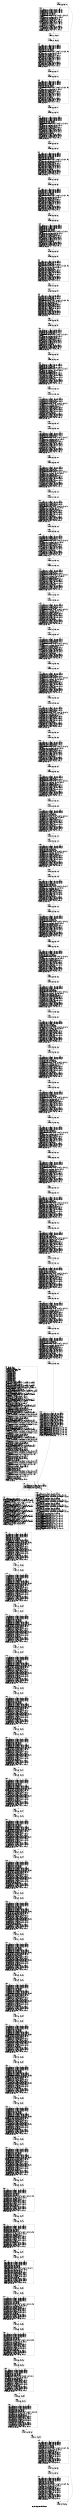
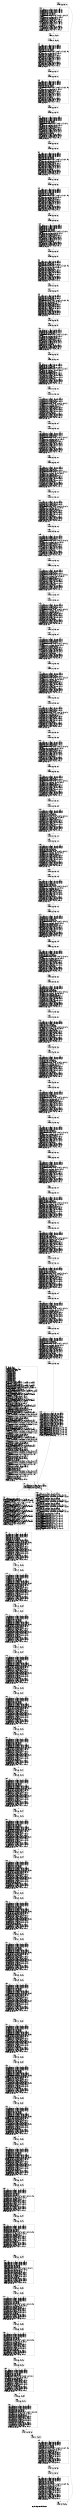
(18, 2015) -> none
(18, 2251) -> none
